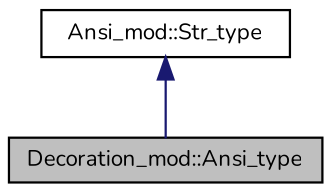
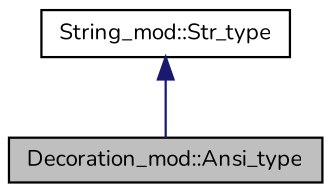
(166, 34) -> (166, 34)
